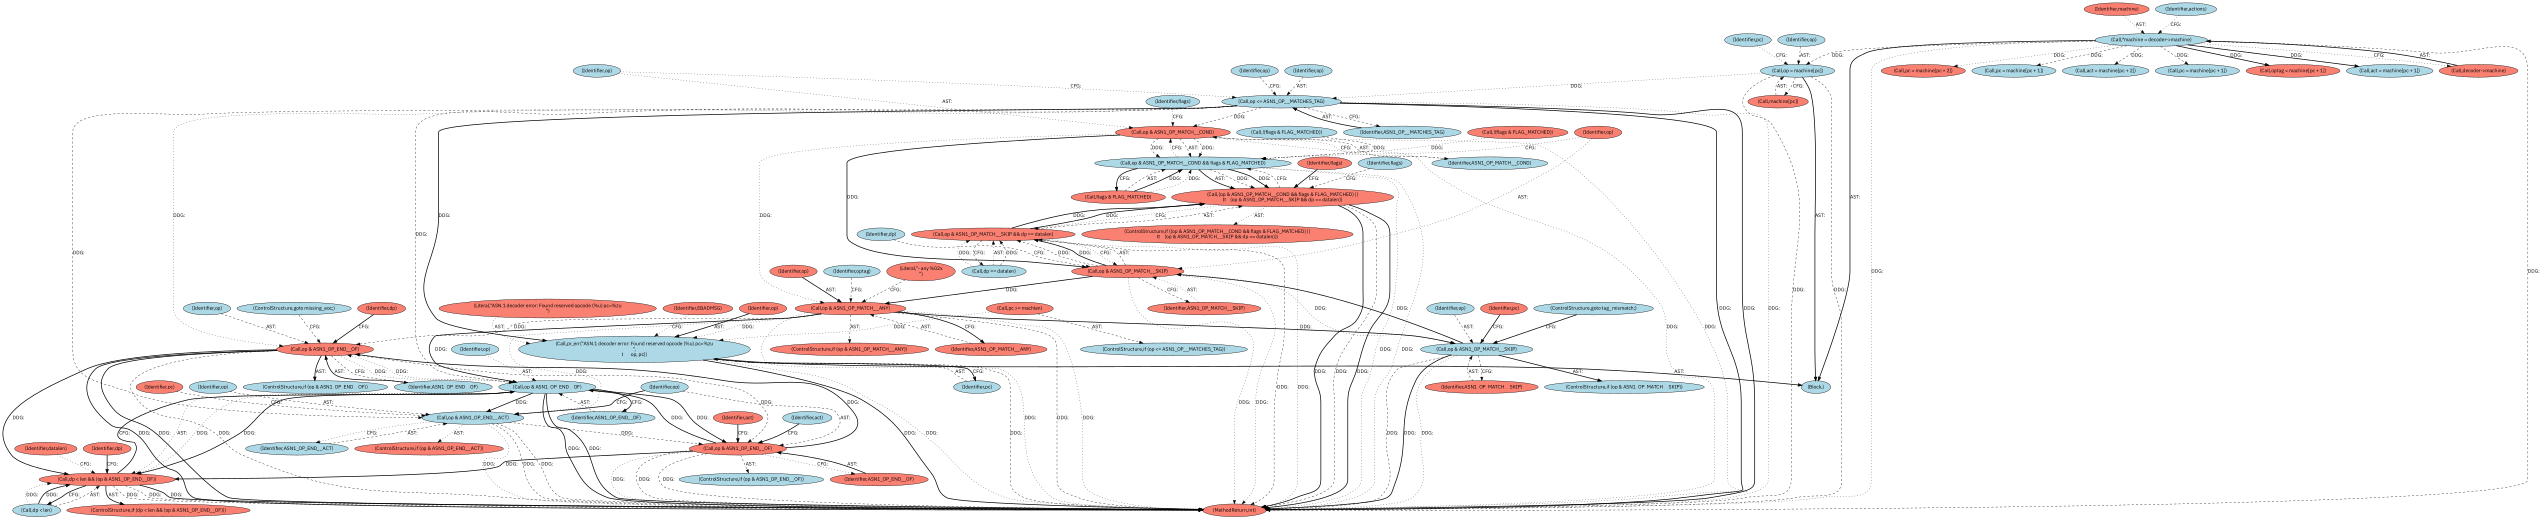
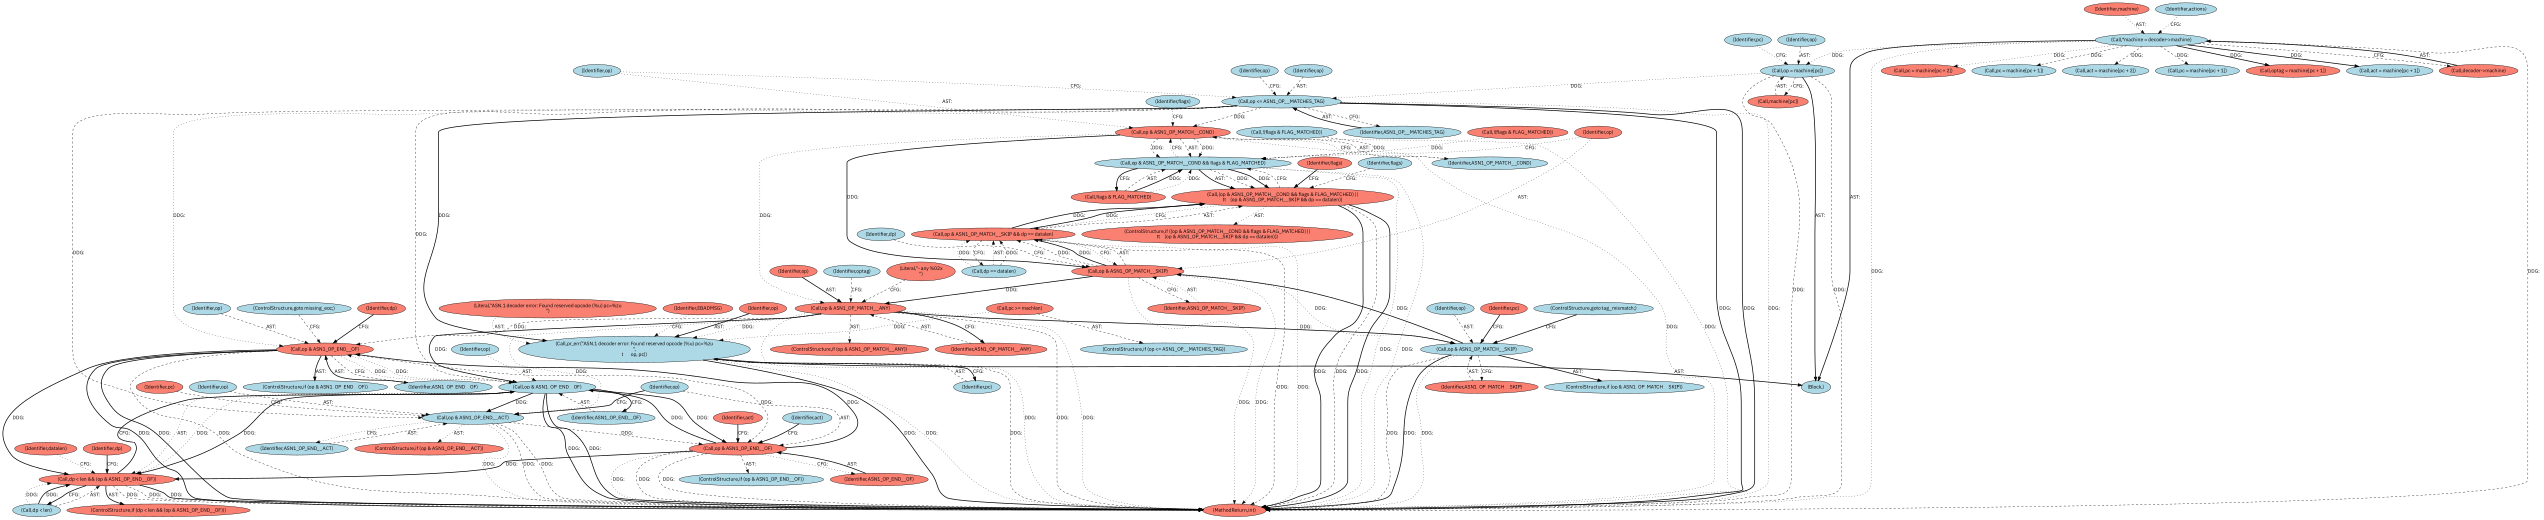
(1952, 45) -> (1952, 45)
(2323, 53) -> (2323, 53)
